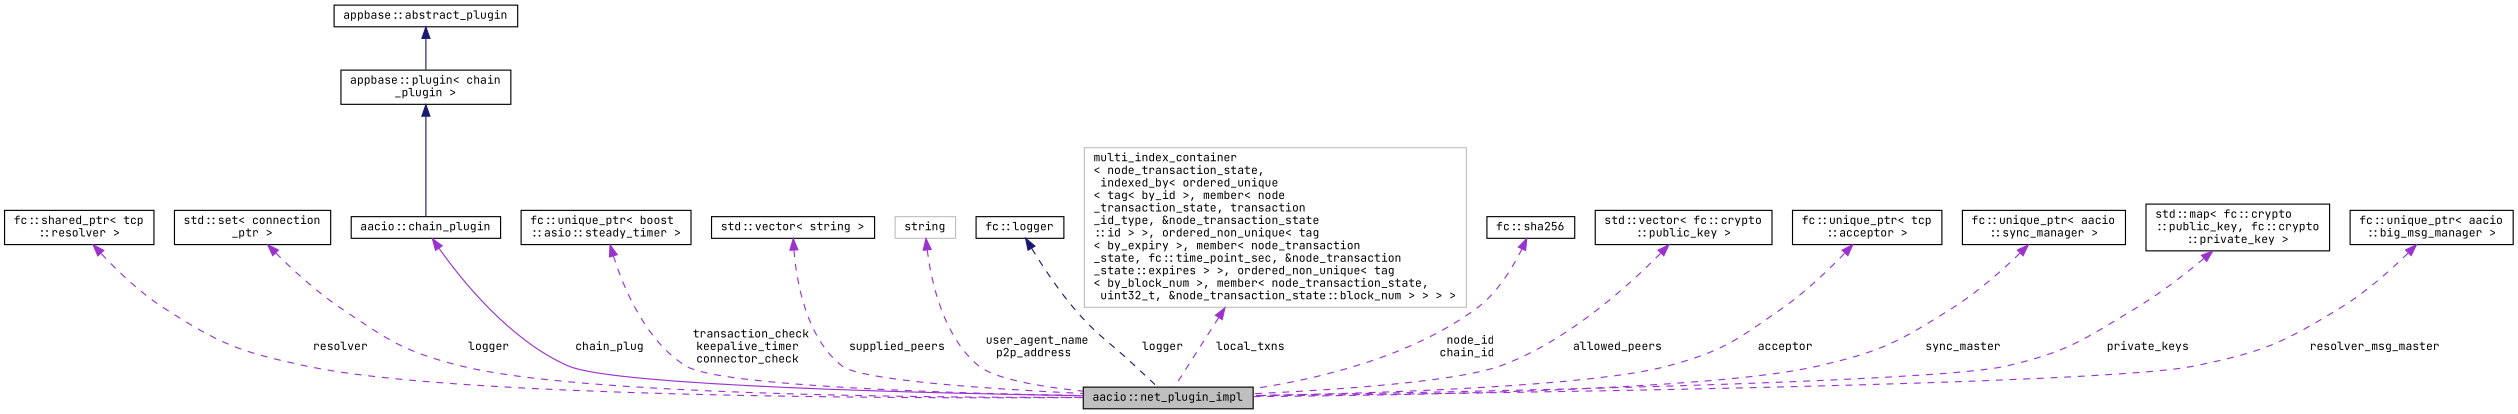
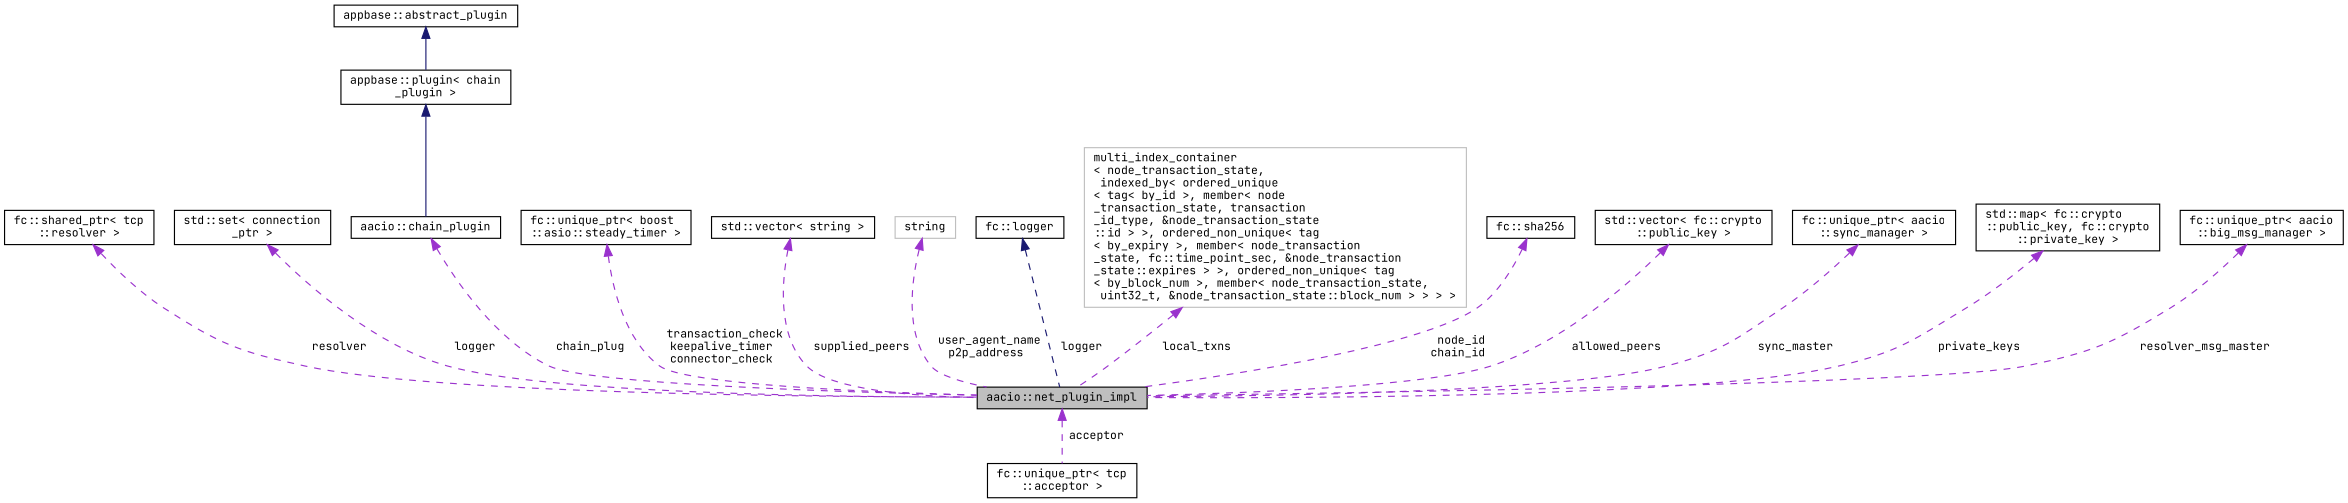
(1567, 381) -> (1062, 442)
(737, 385) -> (680, 383)
